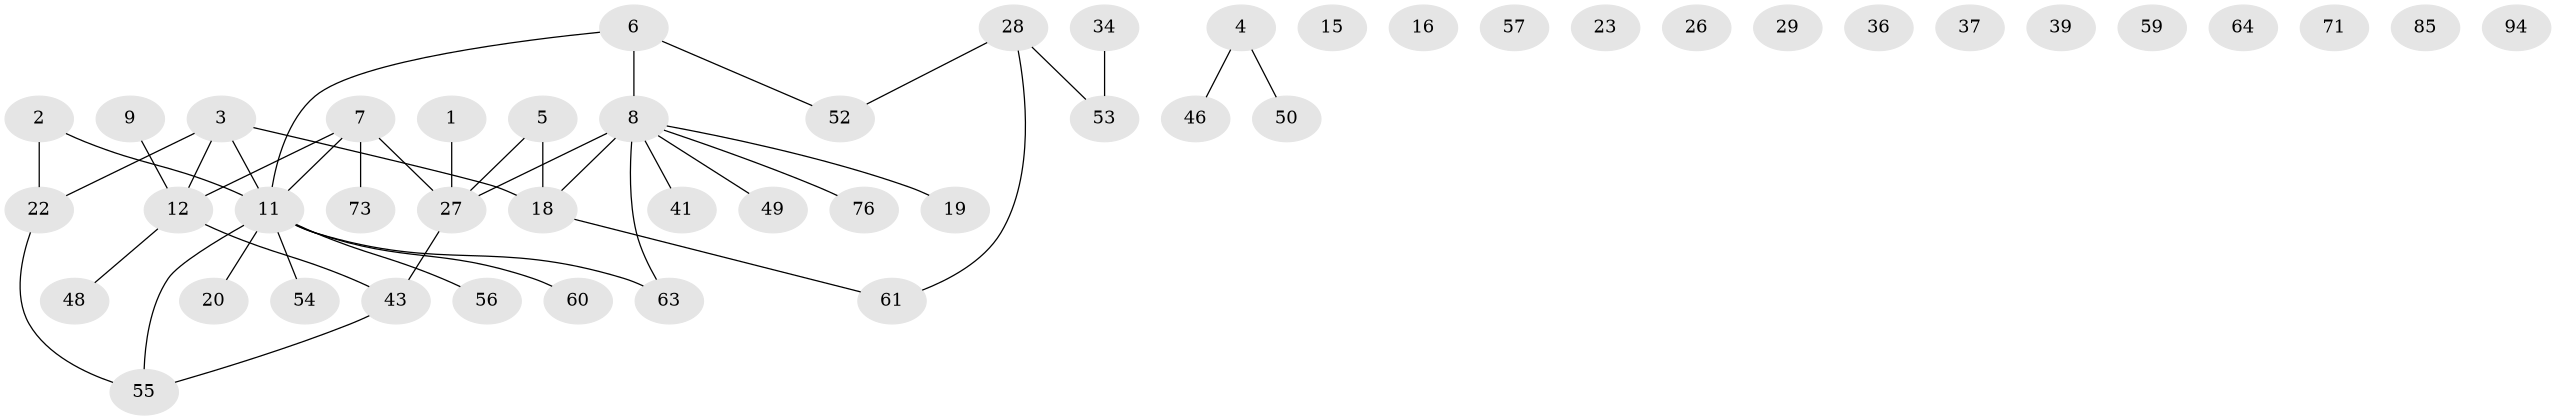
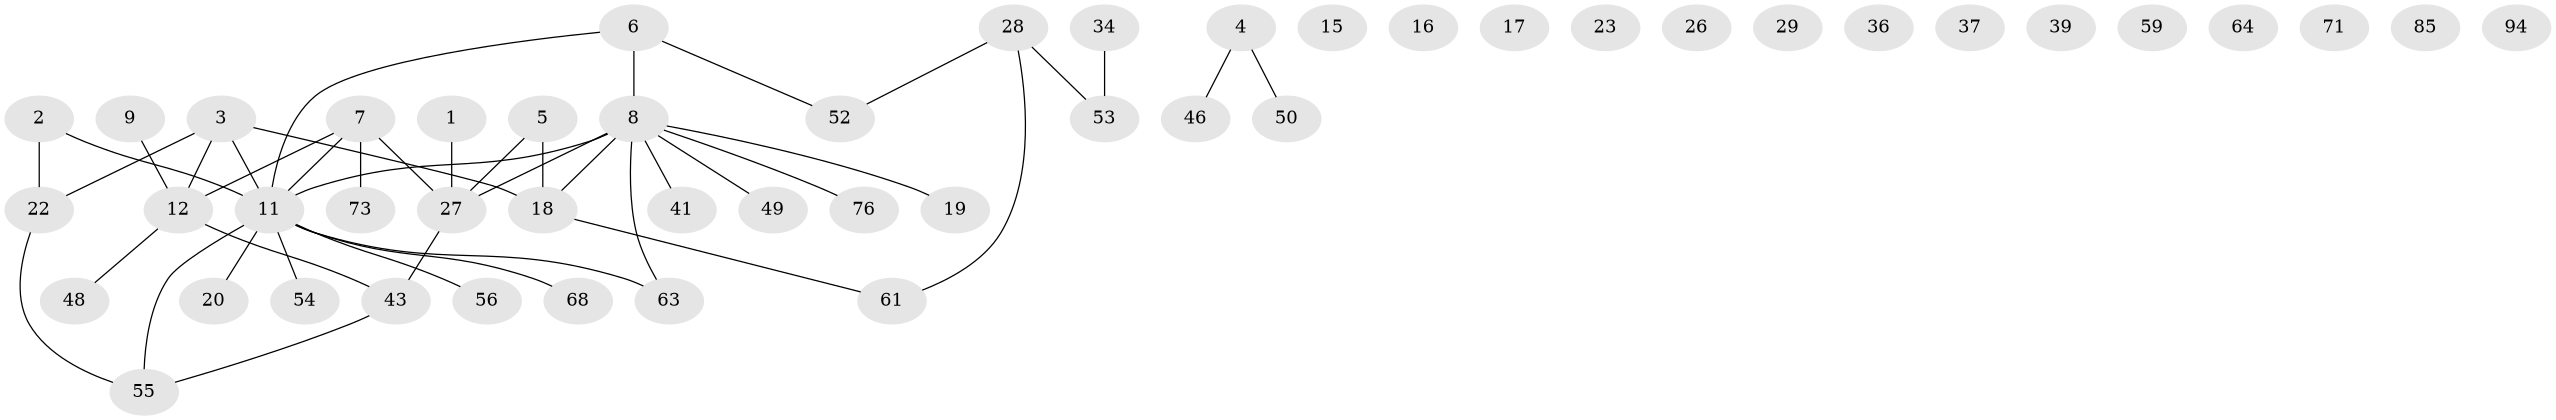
(1515, 28) -> (1515, 28)
none -> (460, 164)
(578, 301) -> (578, 301)
